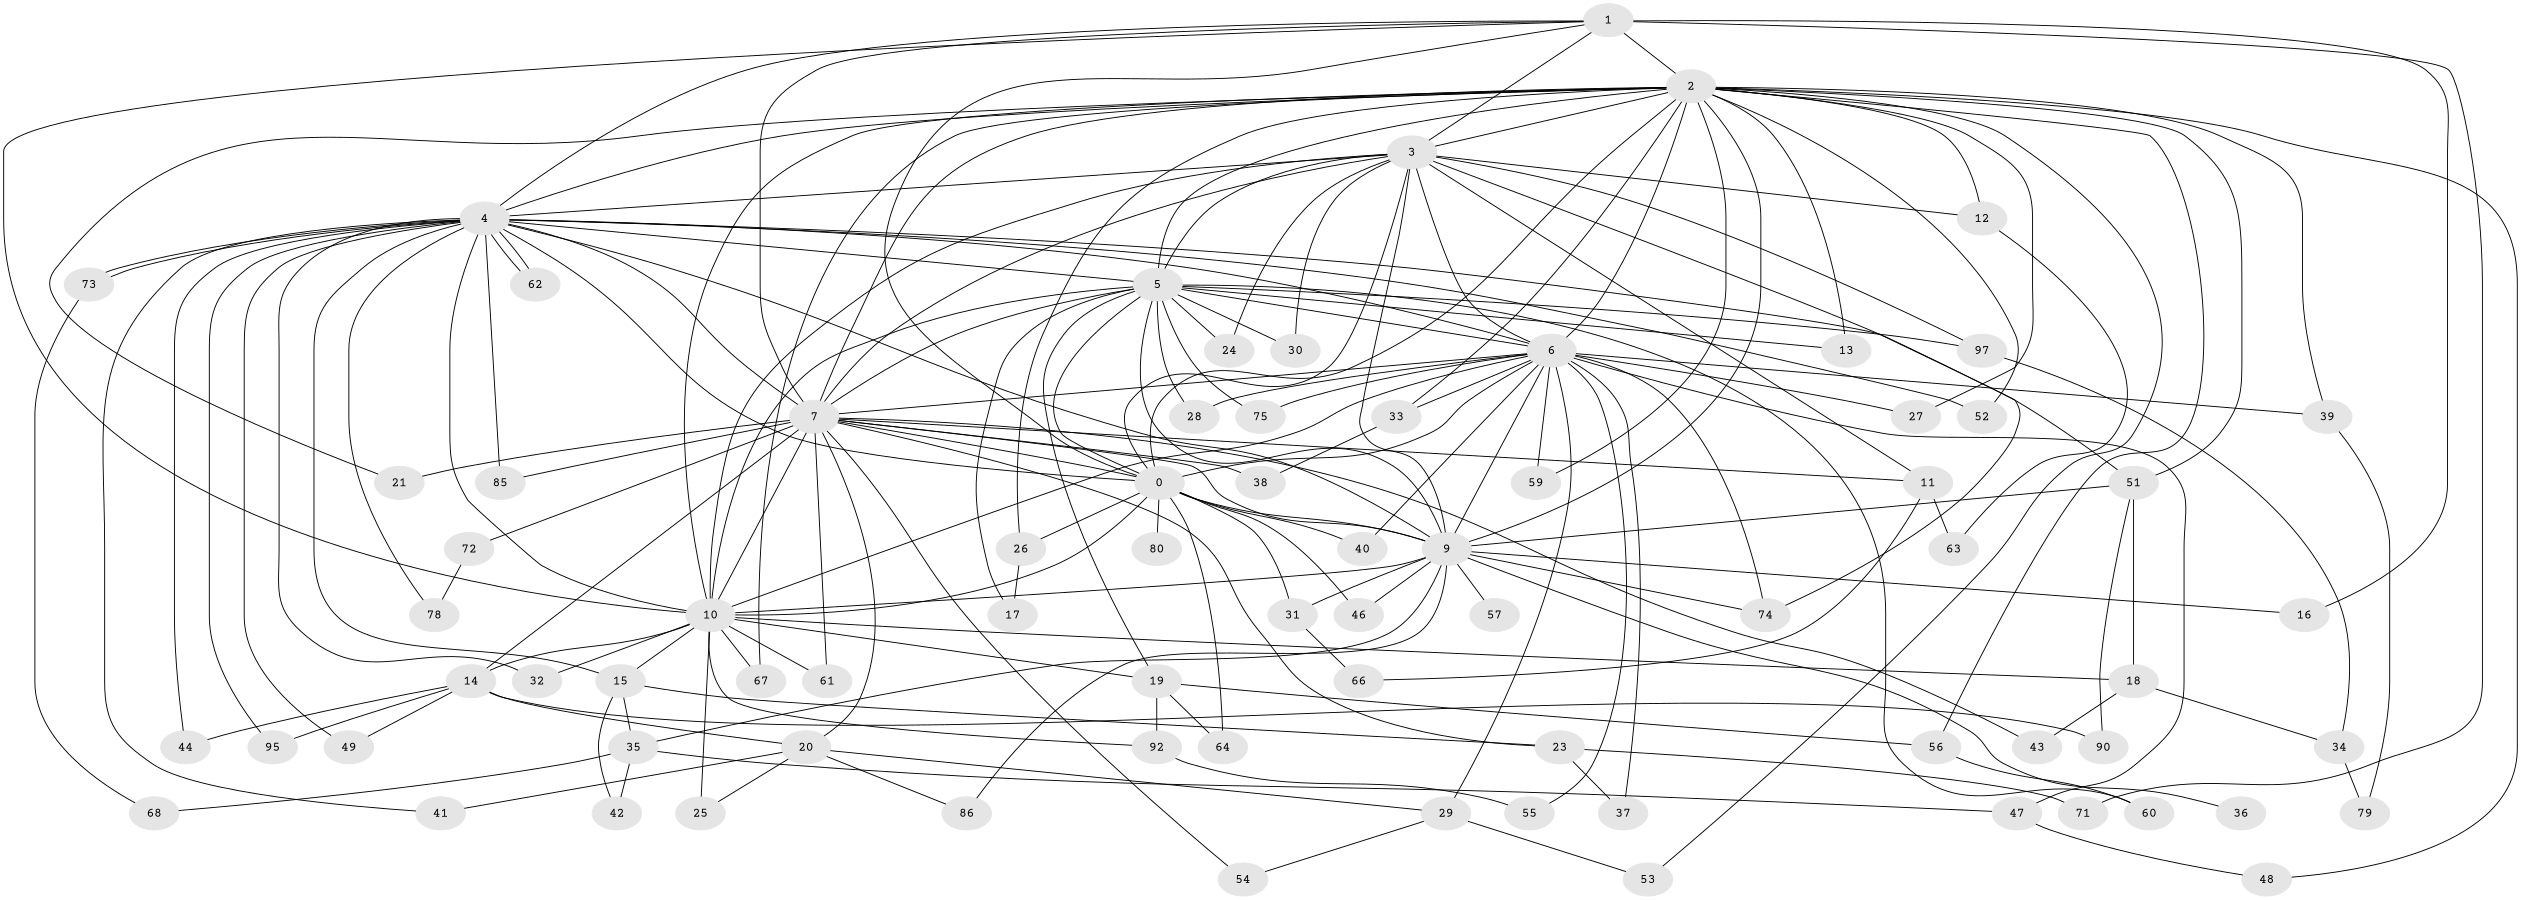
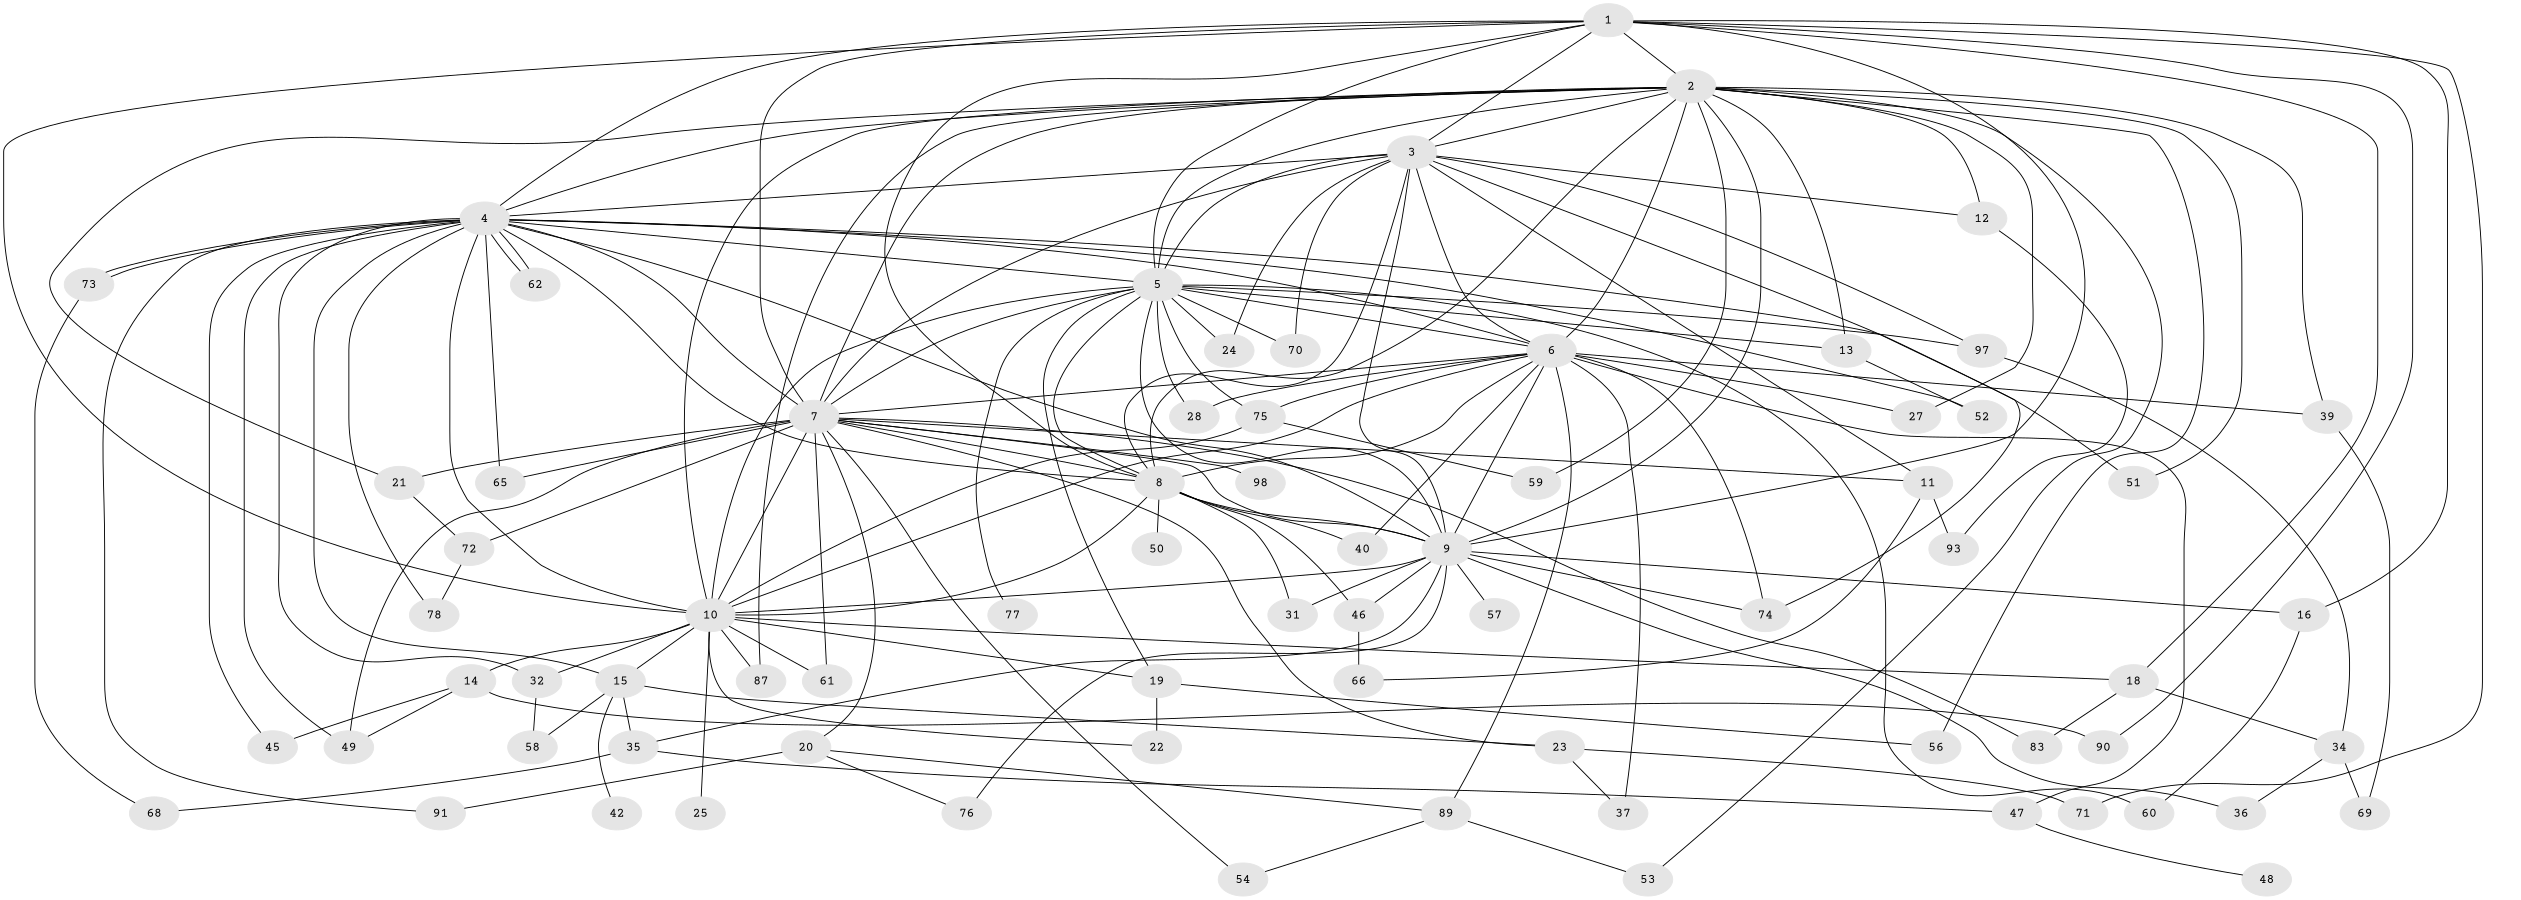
none -> (1352, 87)
(1907, 203) -> (1892, 373)
(2502, 223) -> none
(945, 248) -> (988, 479)
(1295, 351) -> (1295, 351)
(1396, 417) -> none
(1544, 417) -> (1358, 440)
(500, 483) -> (500, 483)
(1160, 483) -> (1160, 483)
(1260, 483) -> (1260, 483)
none -> (434, 516)
(1790, 516) -> (2068, 360)
(643, 549) -> (508, 507)
(1021, 549) -> none
(1157, 549) -> (1157, 549)
(1954, 549) -> (1954, 549)
(2134, 582) -> (2310, 110)
(2107, 614) -> (2384, 96)
(1013, 615) -> (1013, 615)
(1319, 641) -> (1359, 656)
(761, 681) -> (761, 681)
(635, 723) -> none
(185, 747) -> none
(273, 747) -> (273, 747)
none -> (532, 747)
(1157, 747) -> (1157, 747)
(1223, 747) -> none
(2037, 747) -> (2037, 747)
(2012, 774) -> (2245, 725)
none -> (2295, 777)
(753, 780) -> none
(624, 786) -> none
(441, 813) -> (441, 813)
(967, 813) -> (967, 813)
(1446, 813) -> (1446, 813)
(1529, 813) -> none
(2365, 813) -> (2365, 813)
